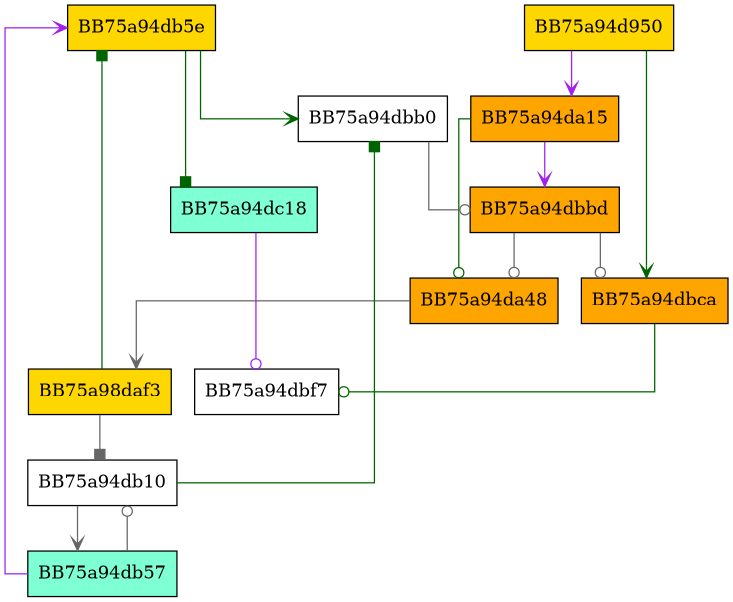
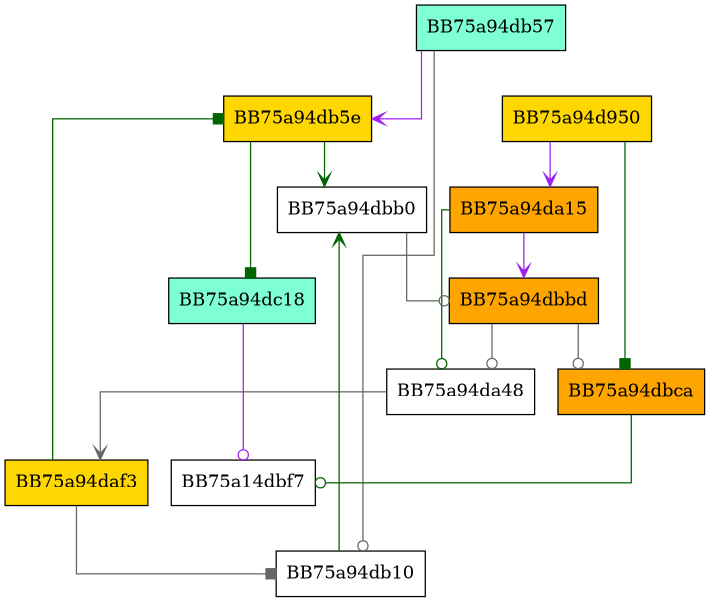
(646, 158) -> (625, 249)
(484, 301) -> (461, 392)
(100, 392) -> (76, 483)
(267, 392) -> (243, 483)
(374, 417) -> (339, 406)
(78, 522) -> none
